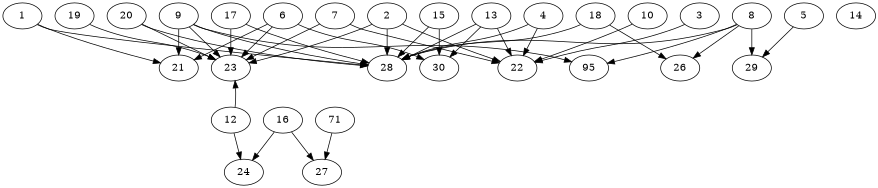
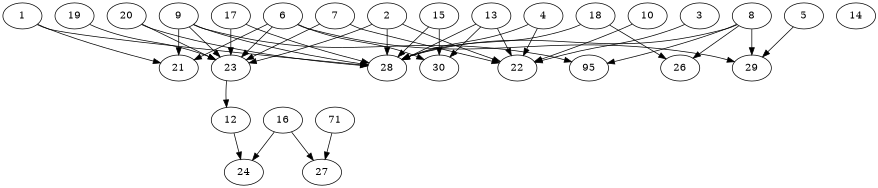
none -> (523, 47)
(236, 98) -> (226, 90)
